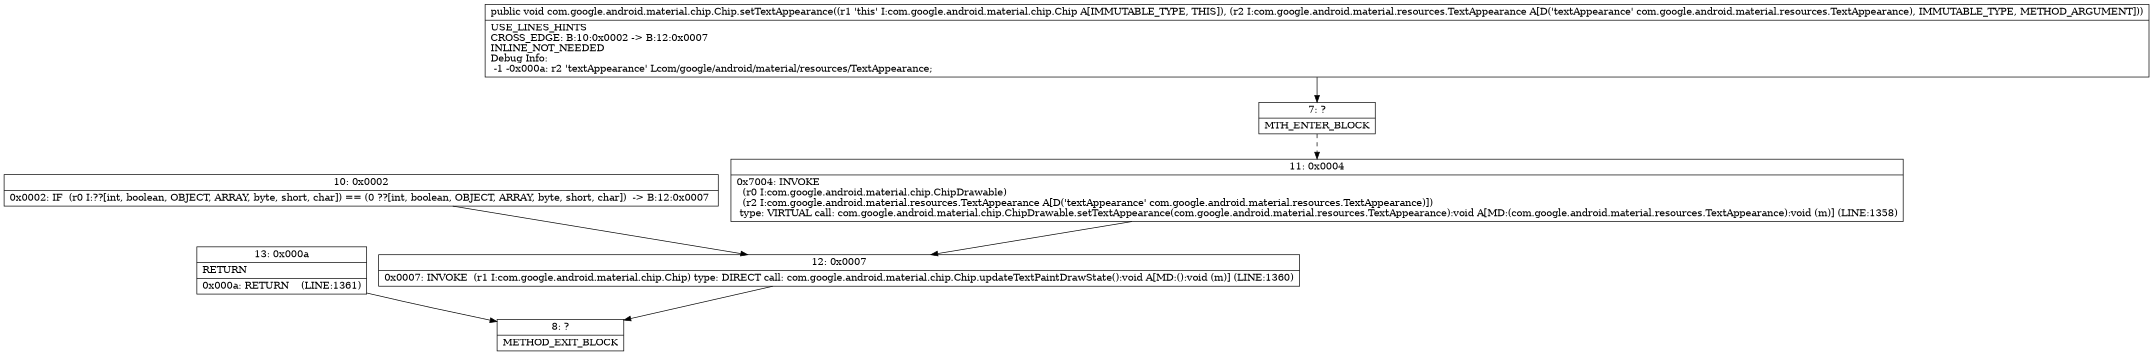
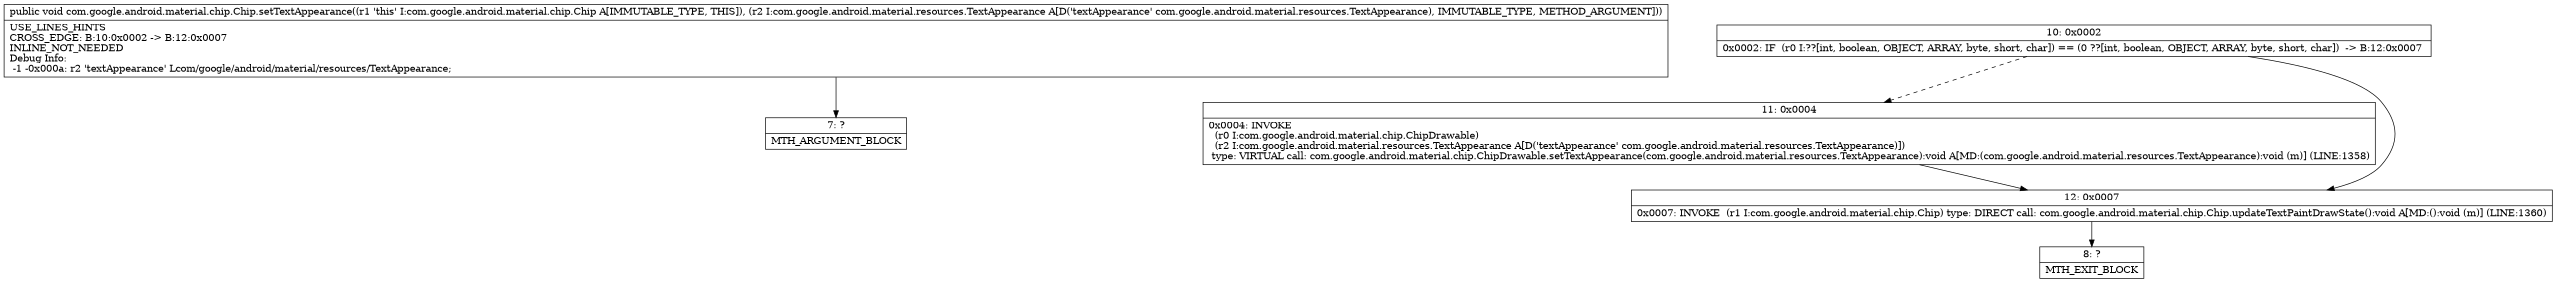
(1317, 126) -> (836, 141)
(1317, 143) -> (1959, 78)
(781, 182) -> (1253, 126)
(282, 270) -> none
(560, 343) -> (2092, 270)
